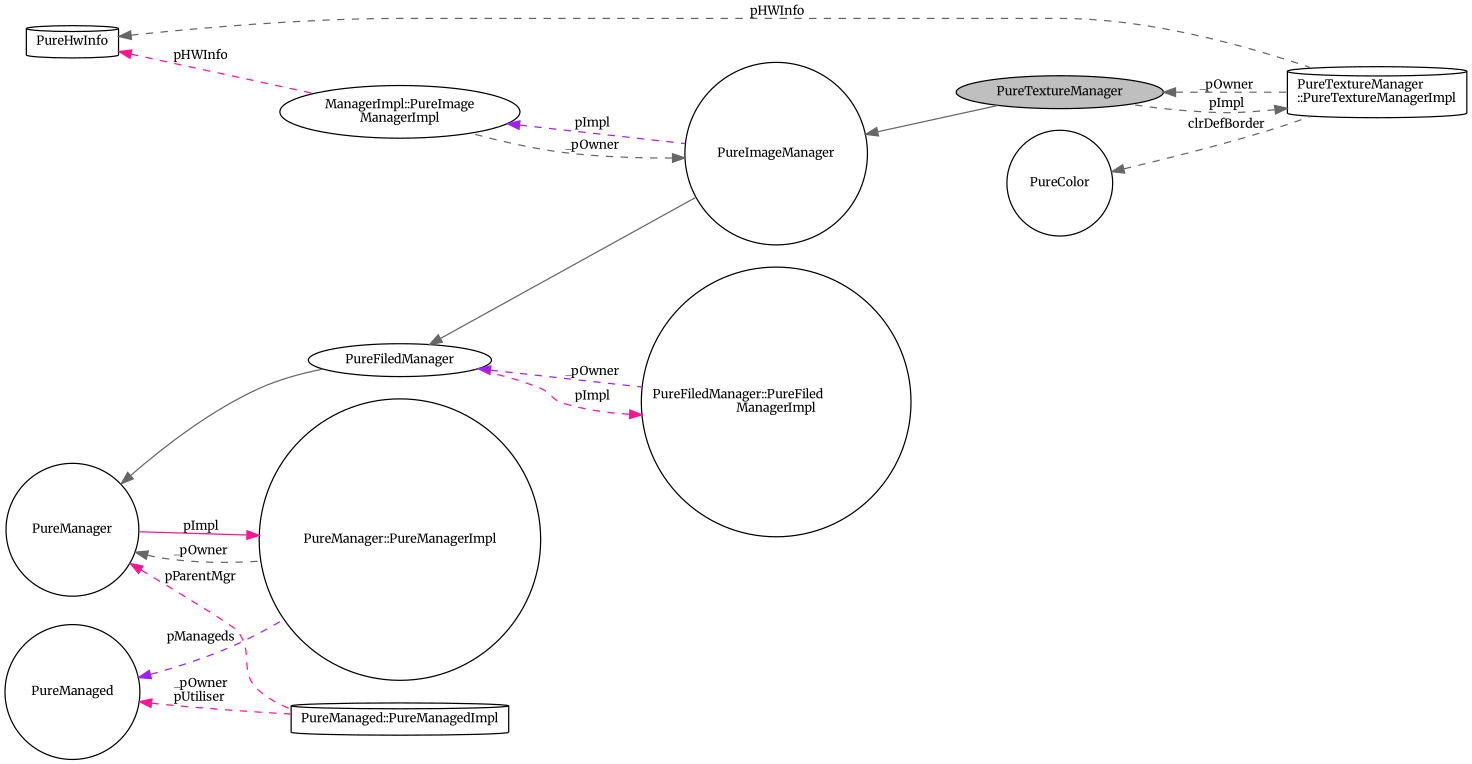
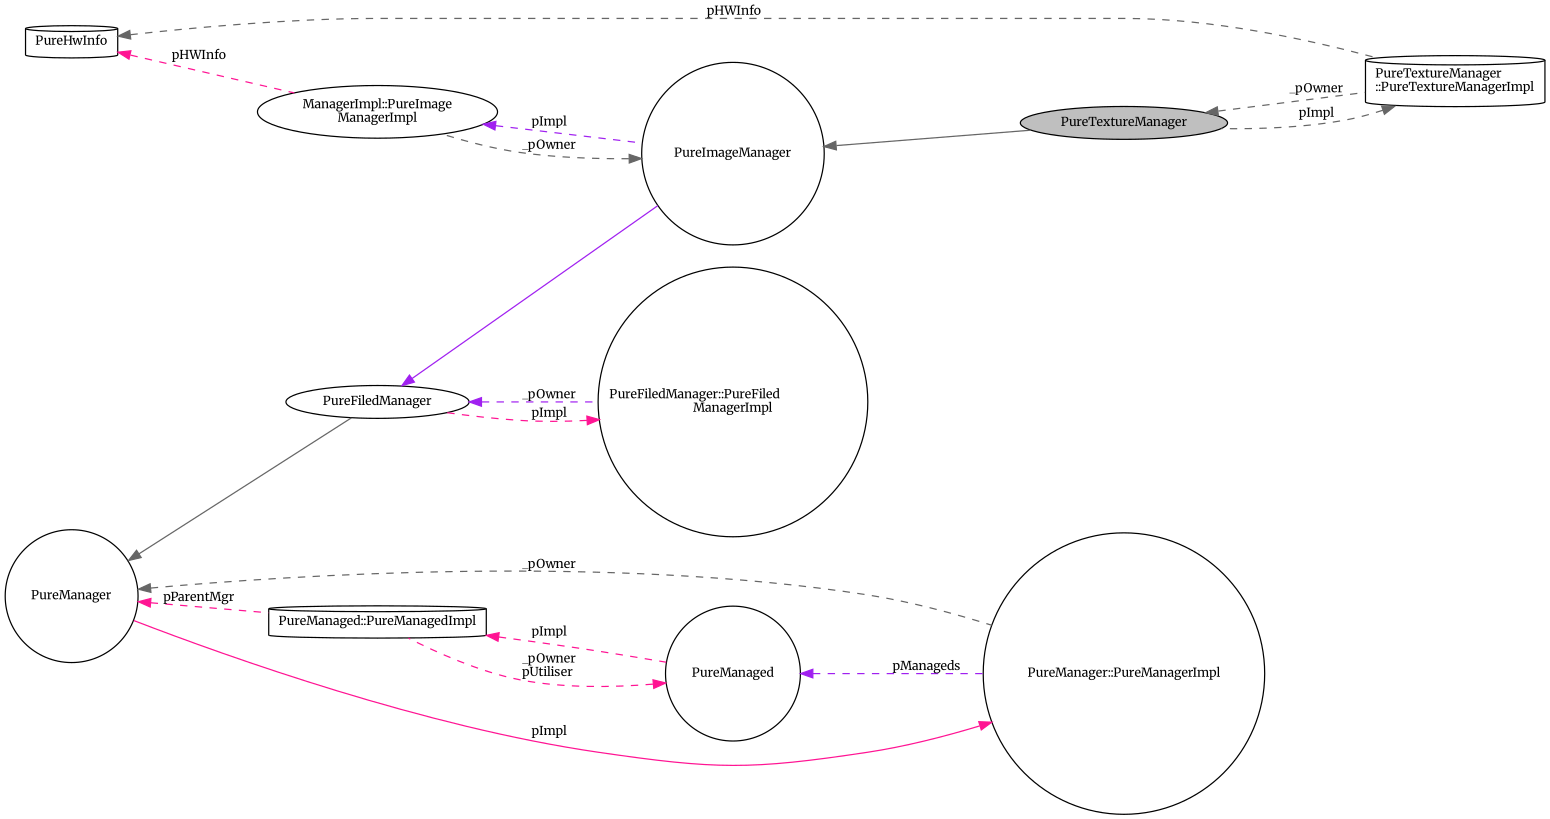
(1060, 183) -> none
(568, 268) -> (535, 292)
none -> (583, 649)
